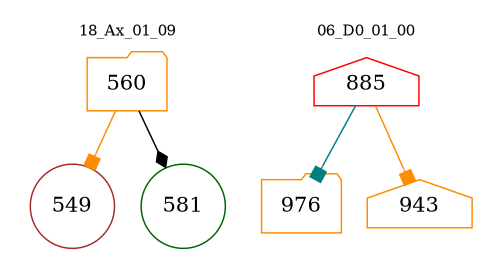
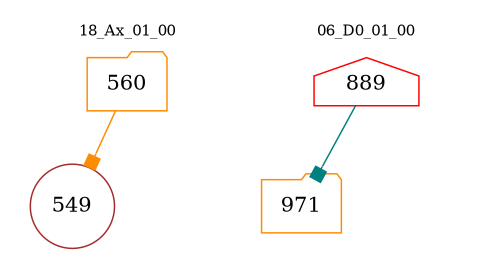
(128, 32) -> (128, 32)
(366, 84) -> (366, 84)
(183, 206) -> none
(301, 206) -> (301, 206)
(420, 206) -> none
